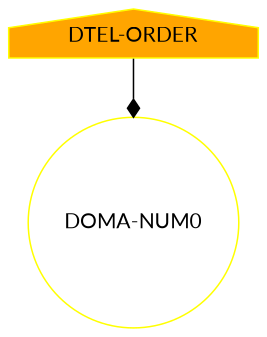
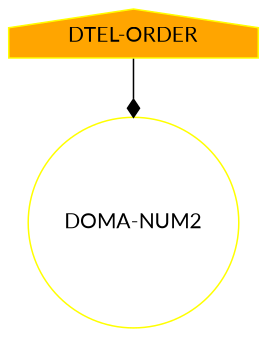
(133, 223) -> (133, 223)
